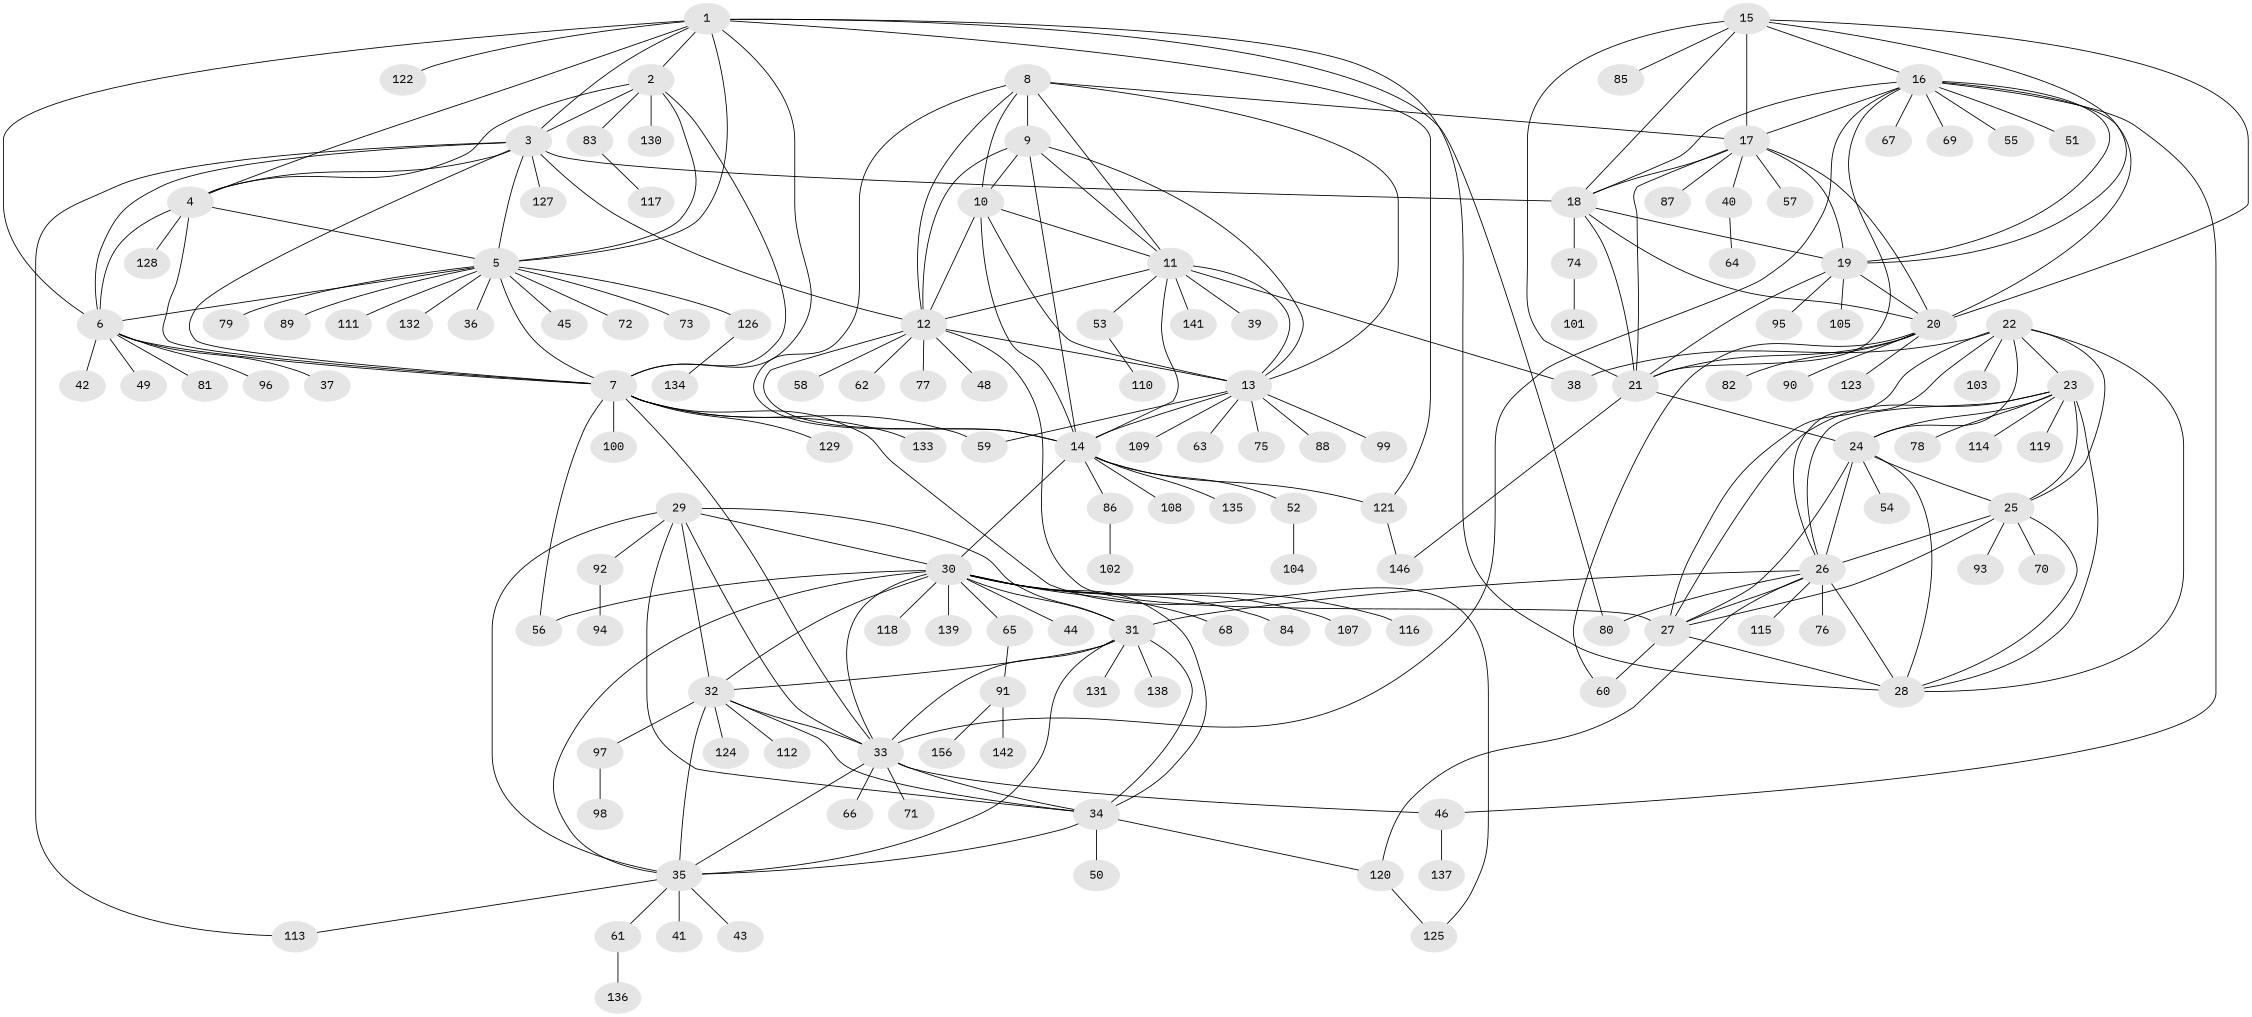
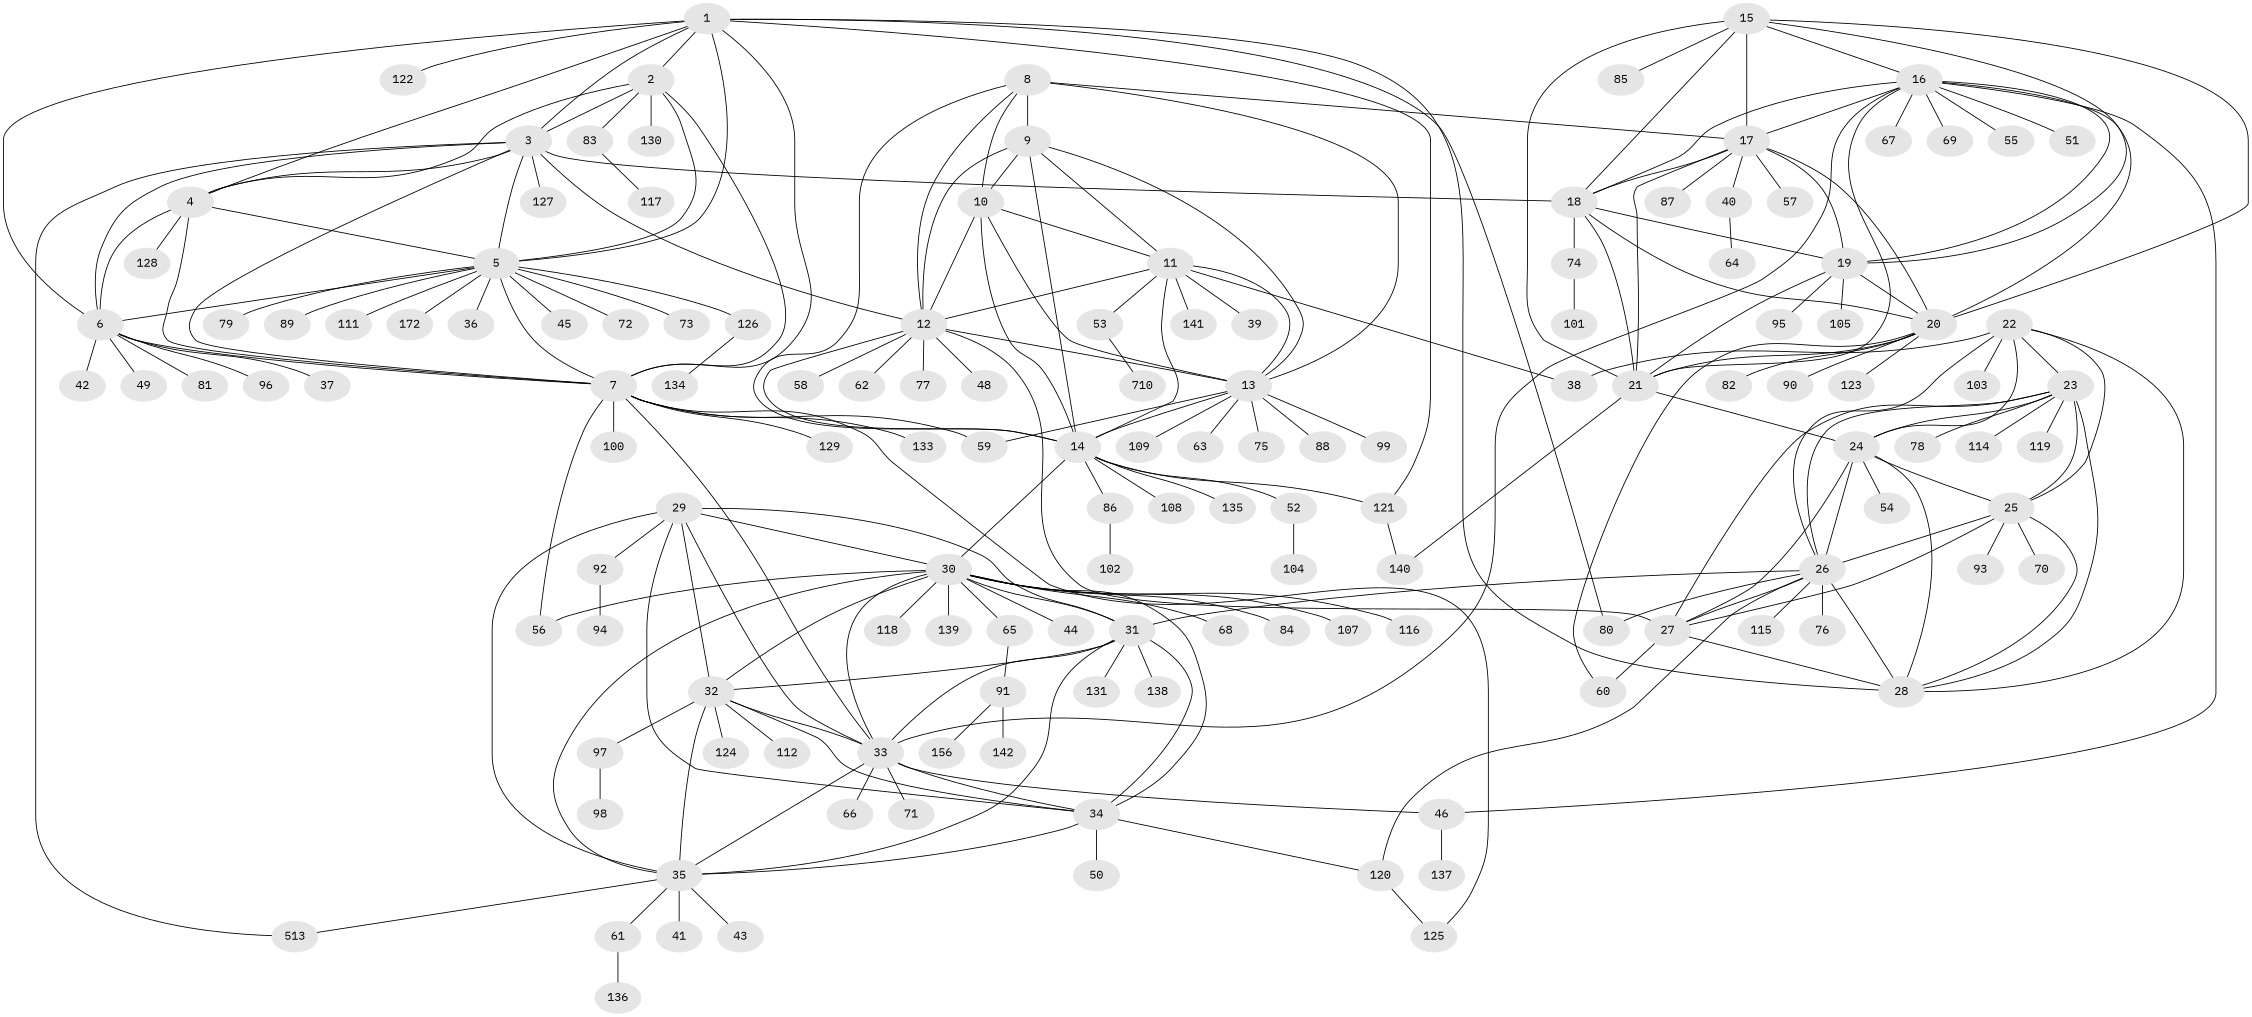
(1099, 172) -> none
(410, 325) -> (410, 325)
(1142, 386) -> (1142, 386)
(1802, 425) -> none
(1400, 570) -> (1400, 570)
(295, 937) -> (295, 937)
